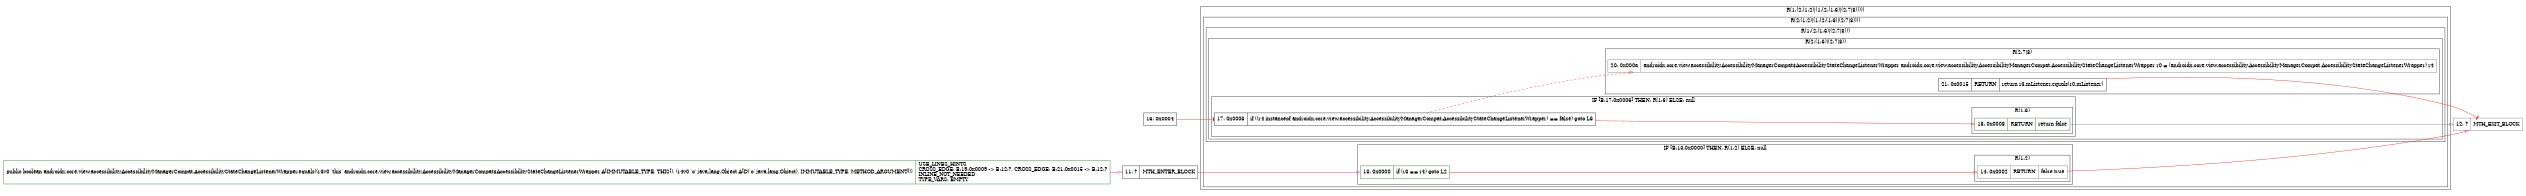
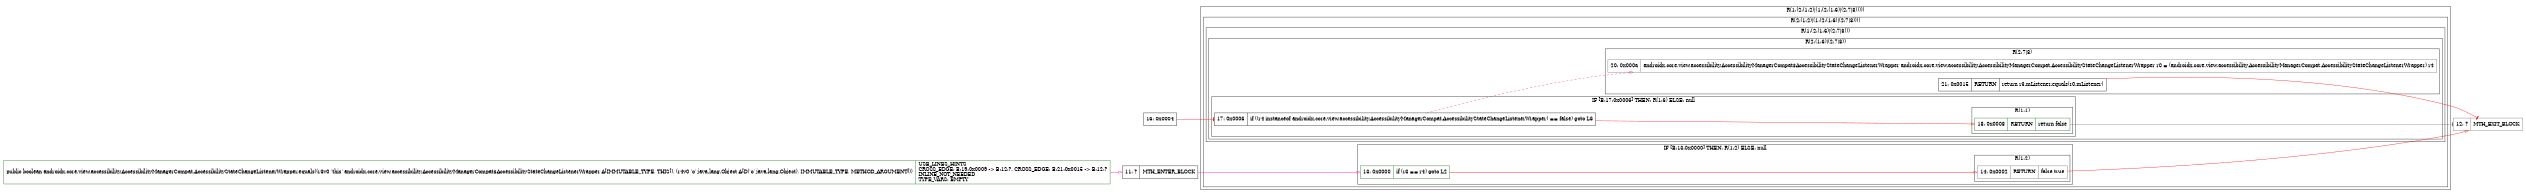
(1527, 88) -> (1527, 88)
(2022, 111) -> (2022, 111)
(2260, 124) -> (2260, 124)
